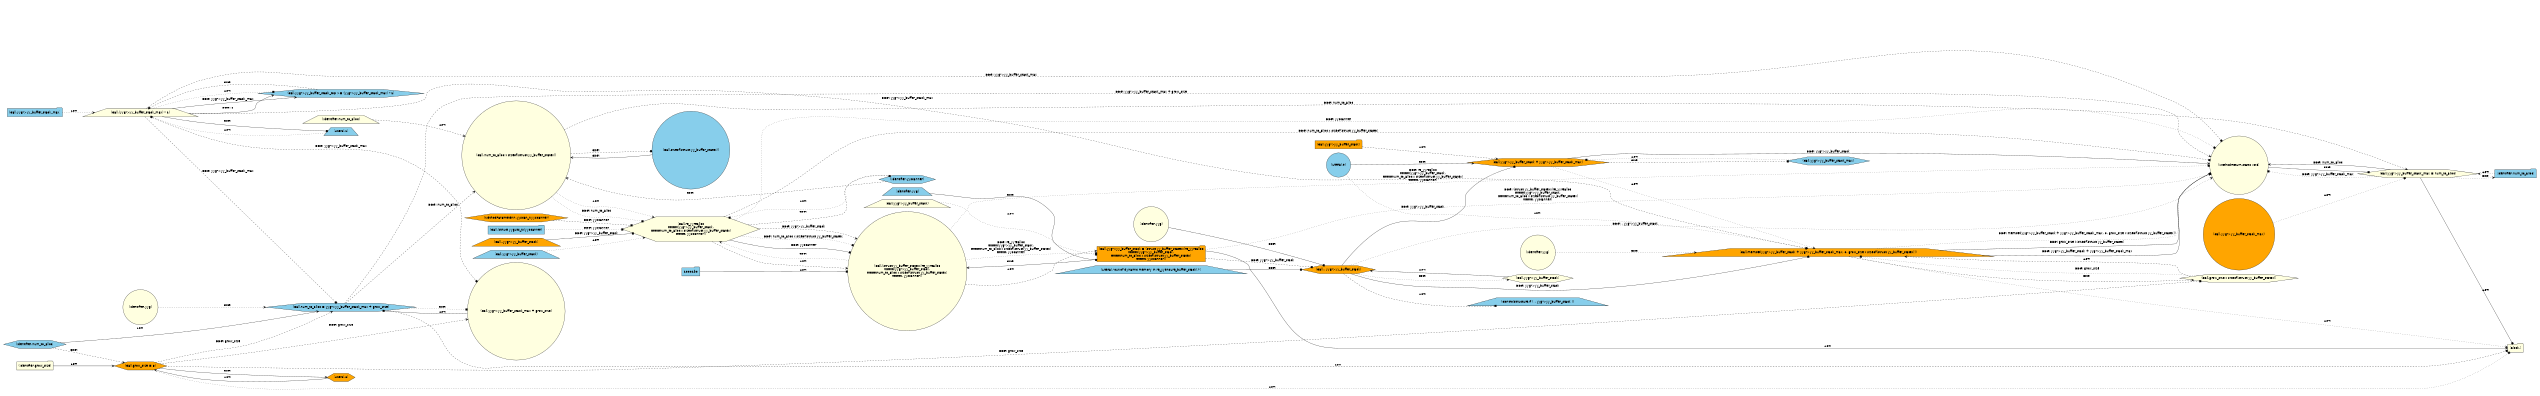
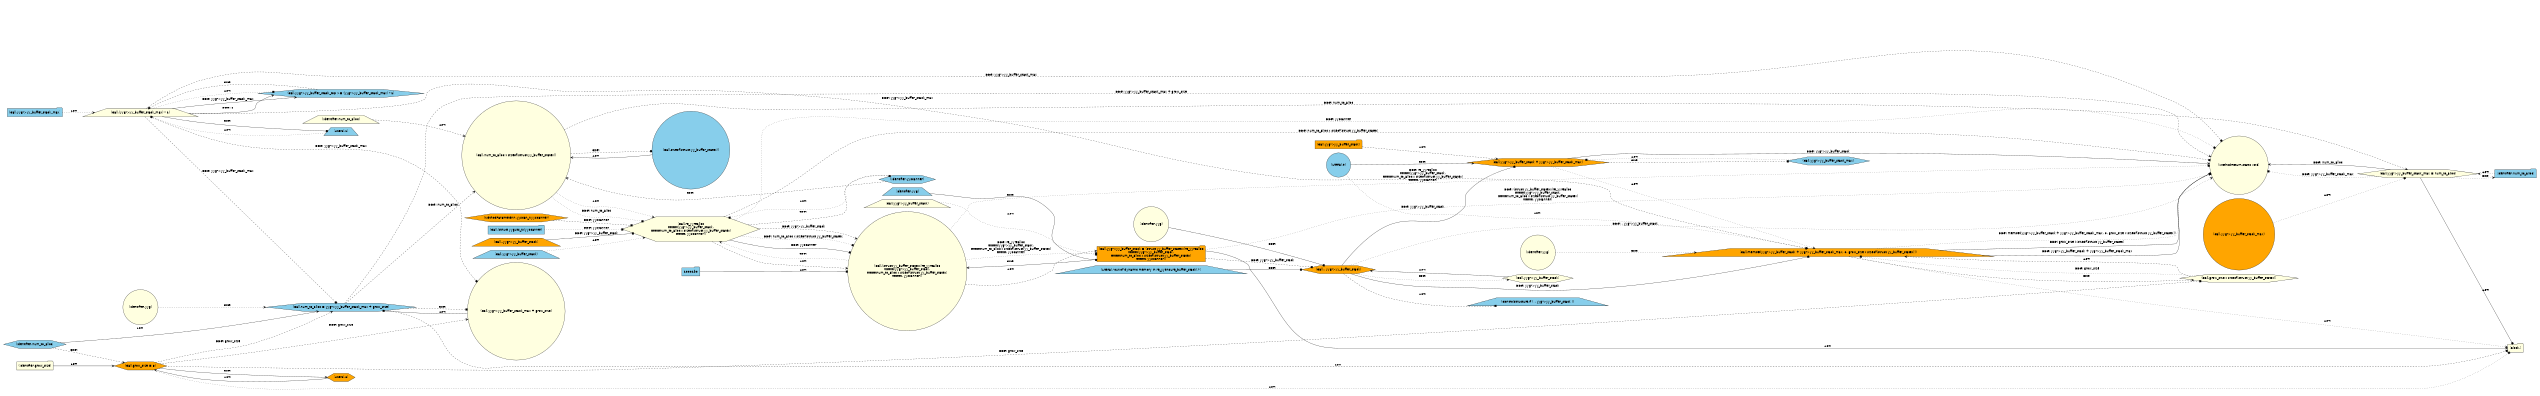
(596, 156) -> (596, 156)
(2318, 170) -> none
(436, 309) -> (436, 309)
